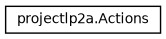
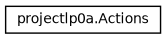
(83, 20) -> (83, 20)
